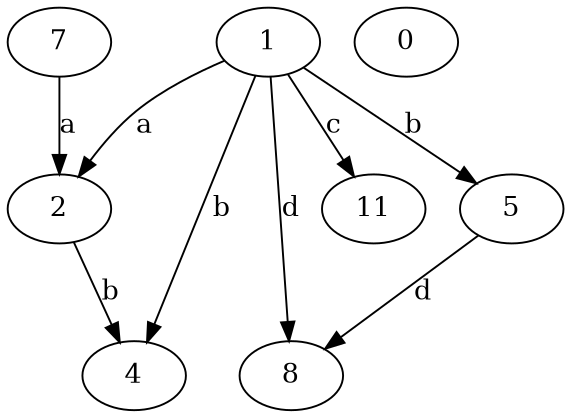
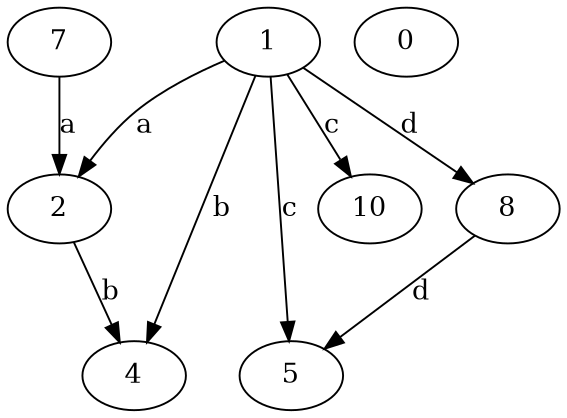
(414, 126) -> (289, 209)
(374, 209) -> (370, 209)
(410, 286) -> (407, 286)
